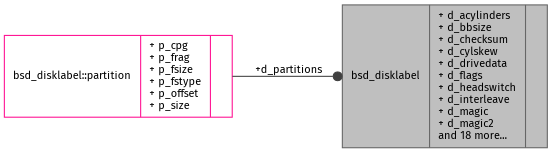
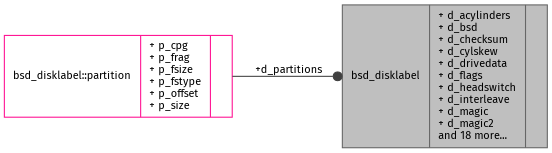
(465, 28) -> (458, 28)
